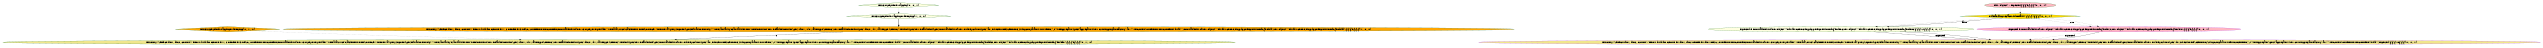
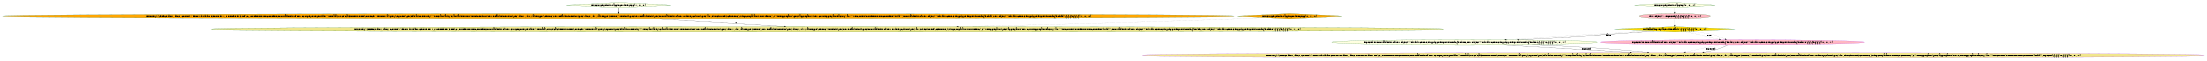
(899, 10) -> (1675, 10)
